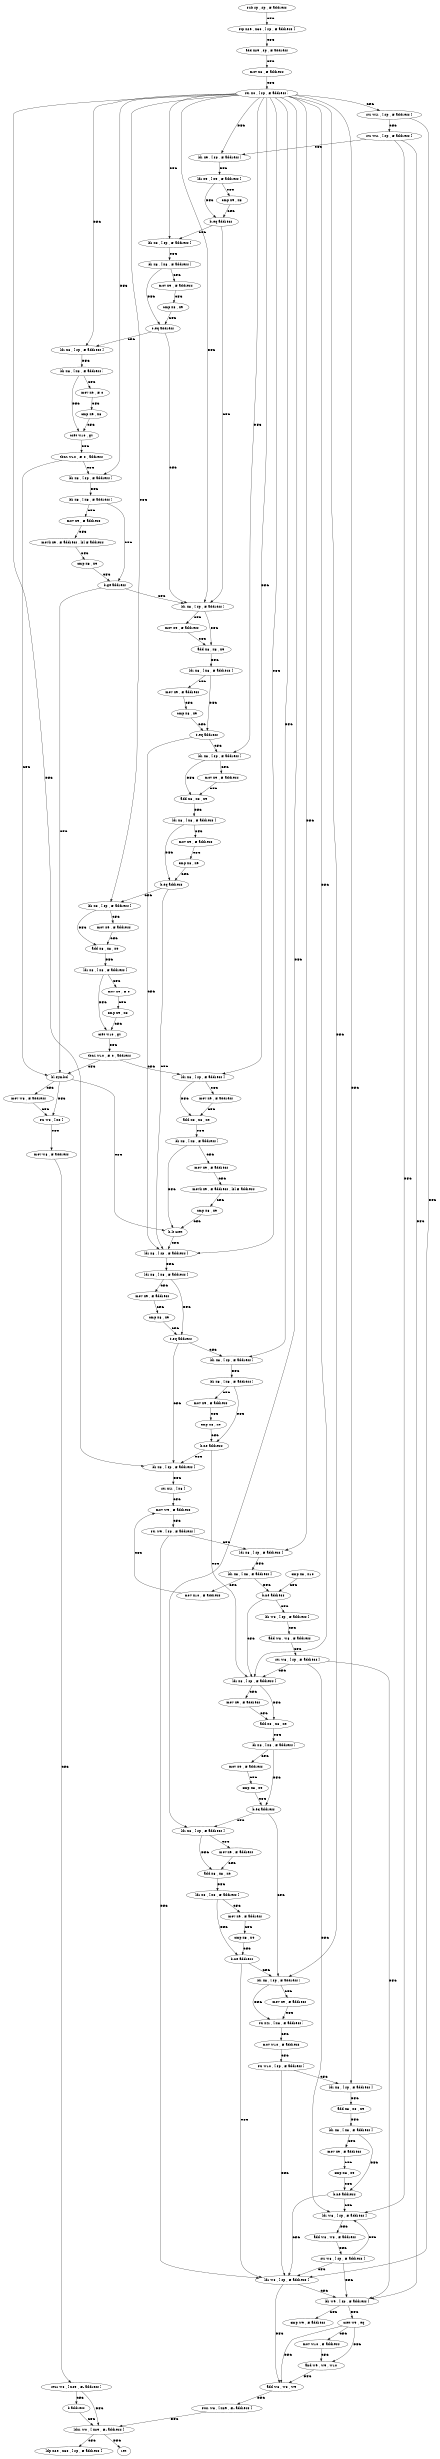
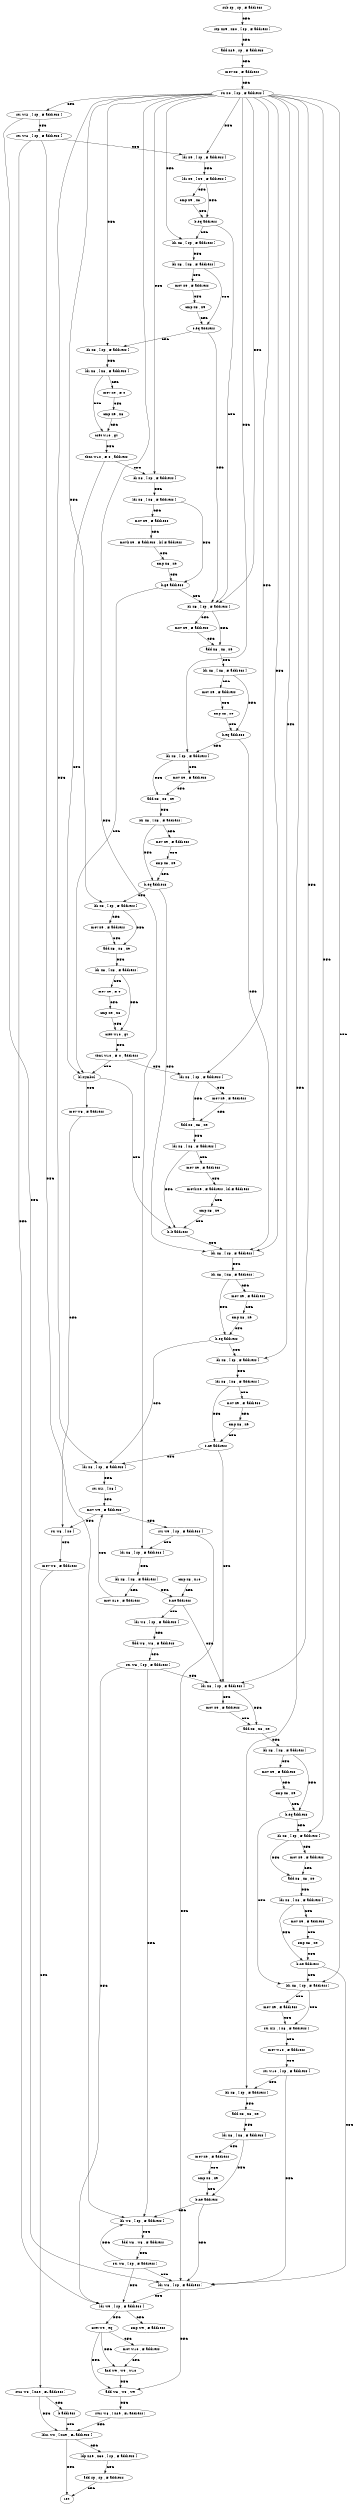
(57, 1098) -> (85, 1520)
(175, 1232) -> (178, 1232)
none -> (104, 2478)
